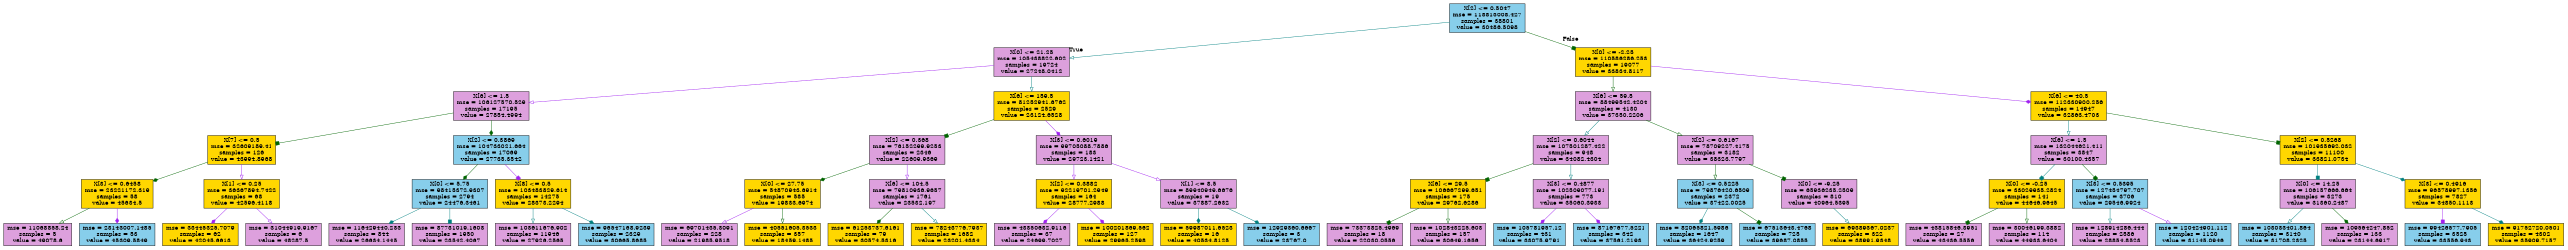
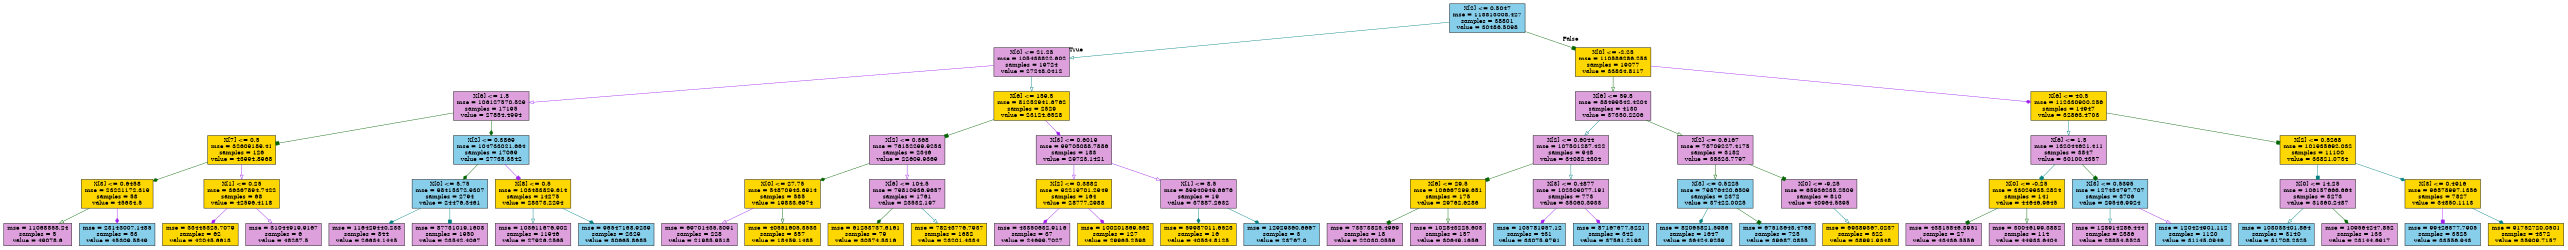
(2526, 235) -> (2526, 235)
